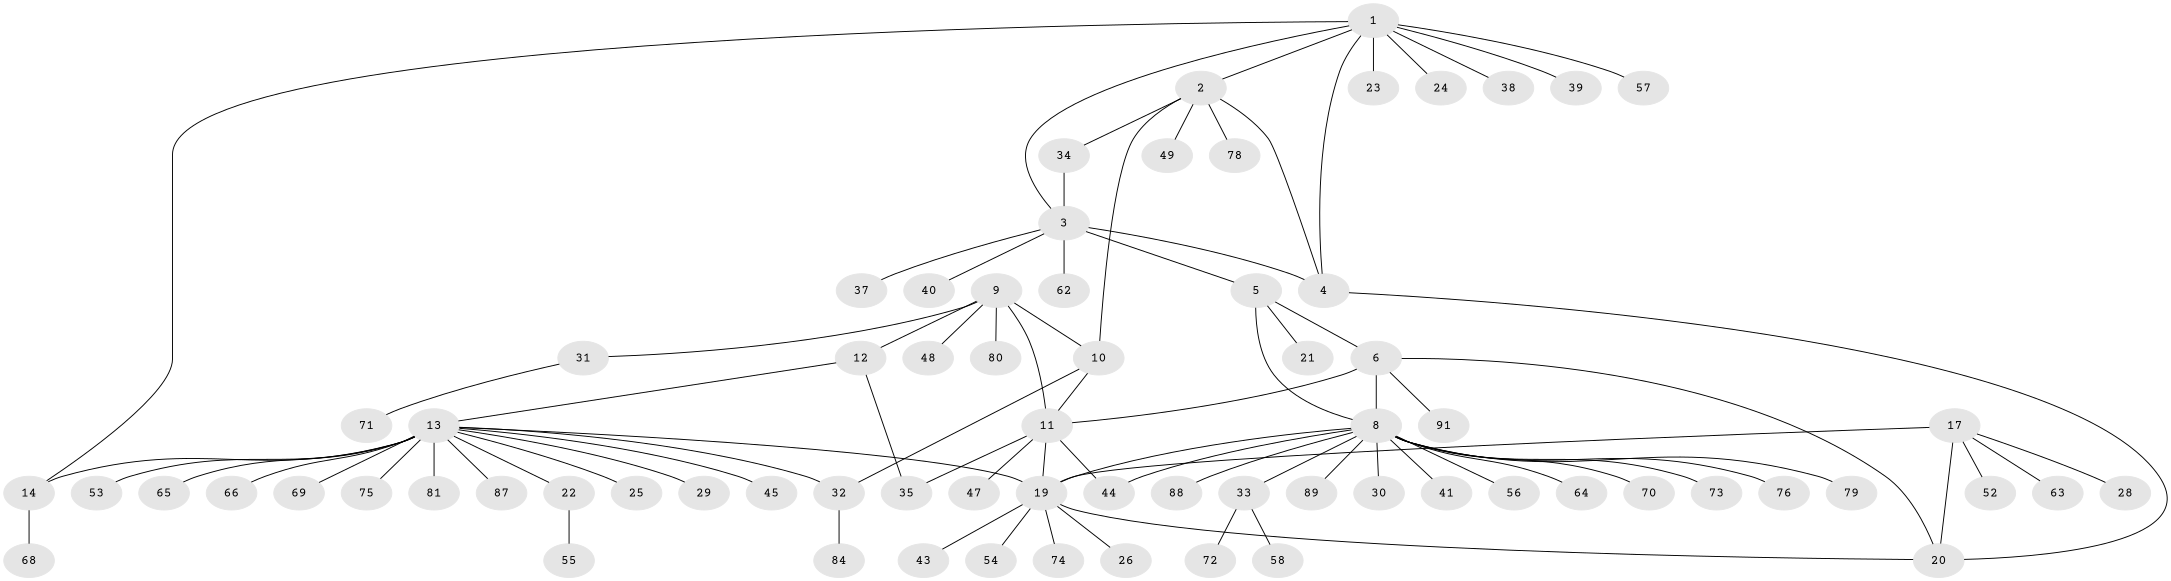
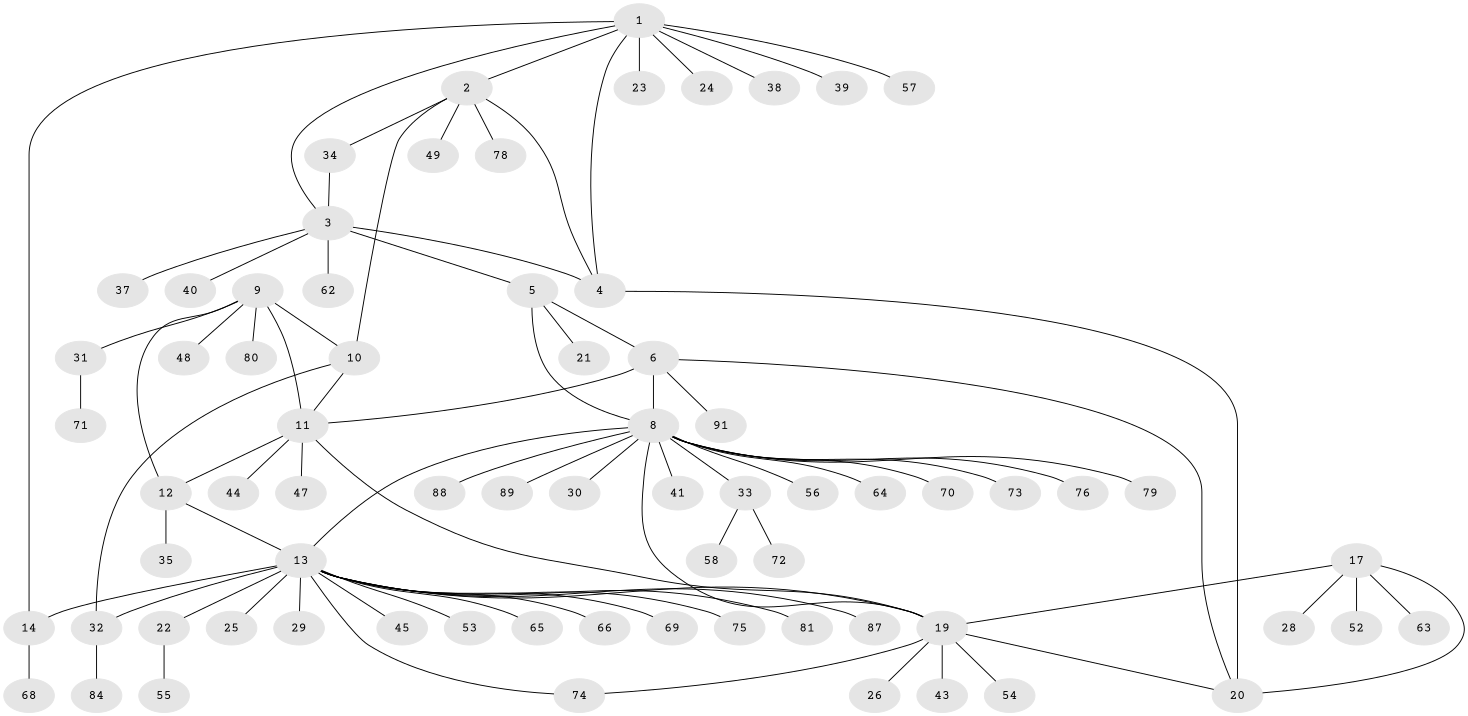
(1239, 450) -> (459, 457)
(977, 459) -> (234, 459)
none -> (415, 667)
